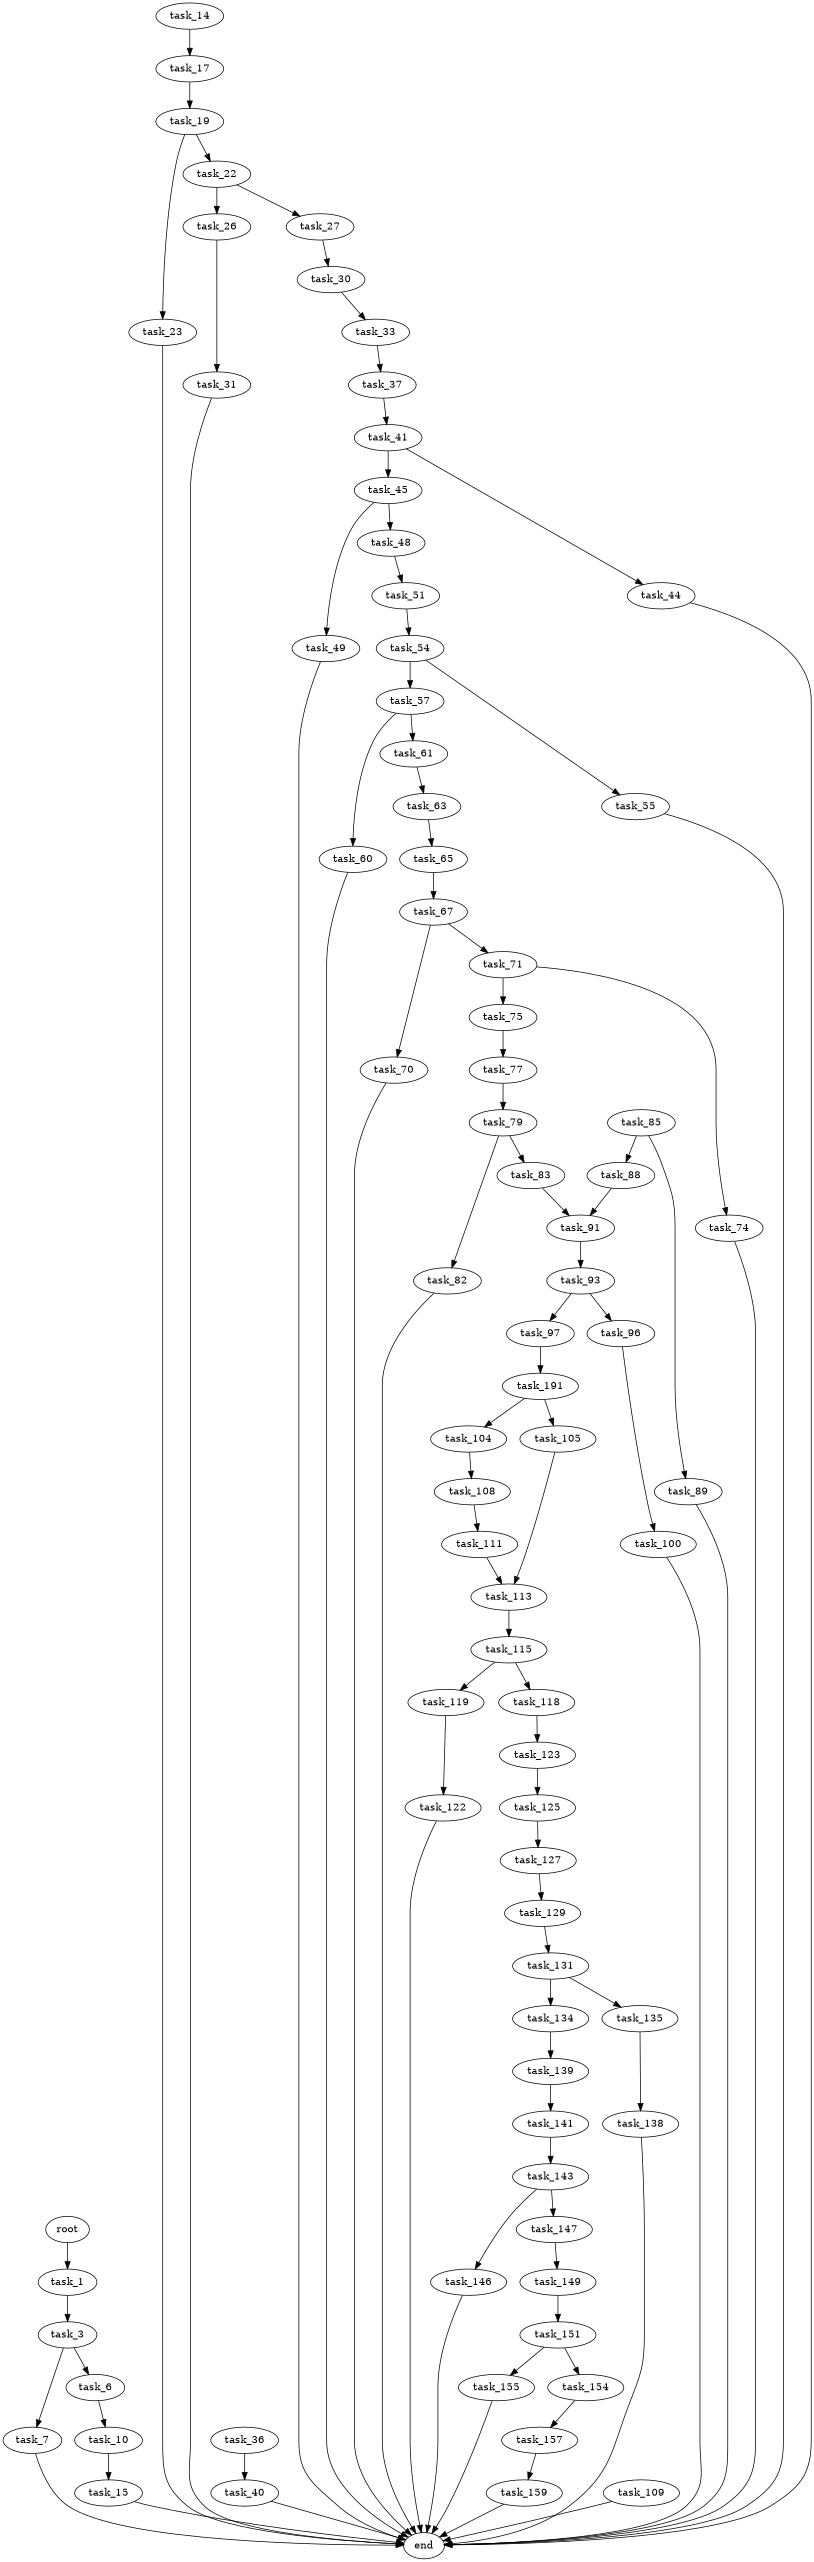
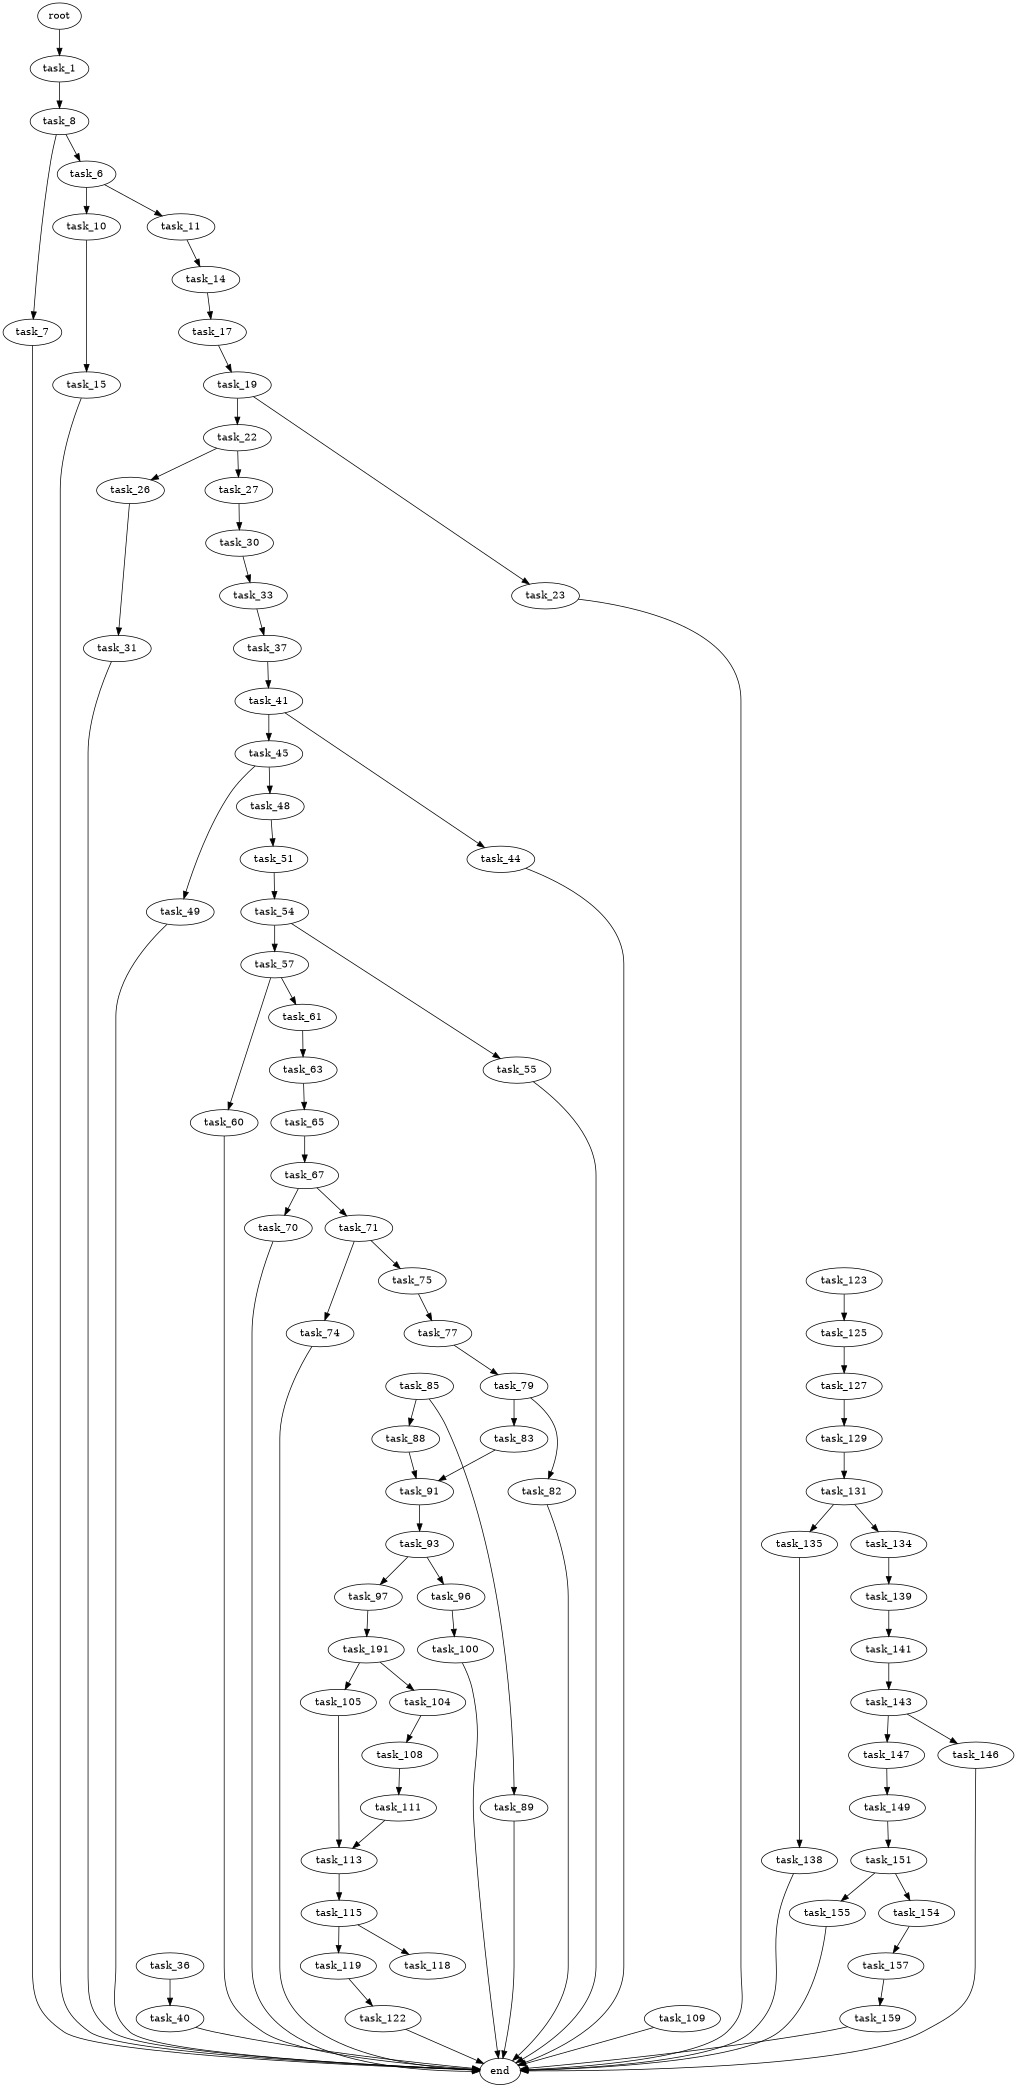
none -> (181, 227)
(537, 1725) -> none
(68, 2335) -> (60, 122)
